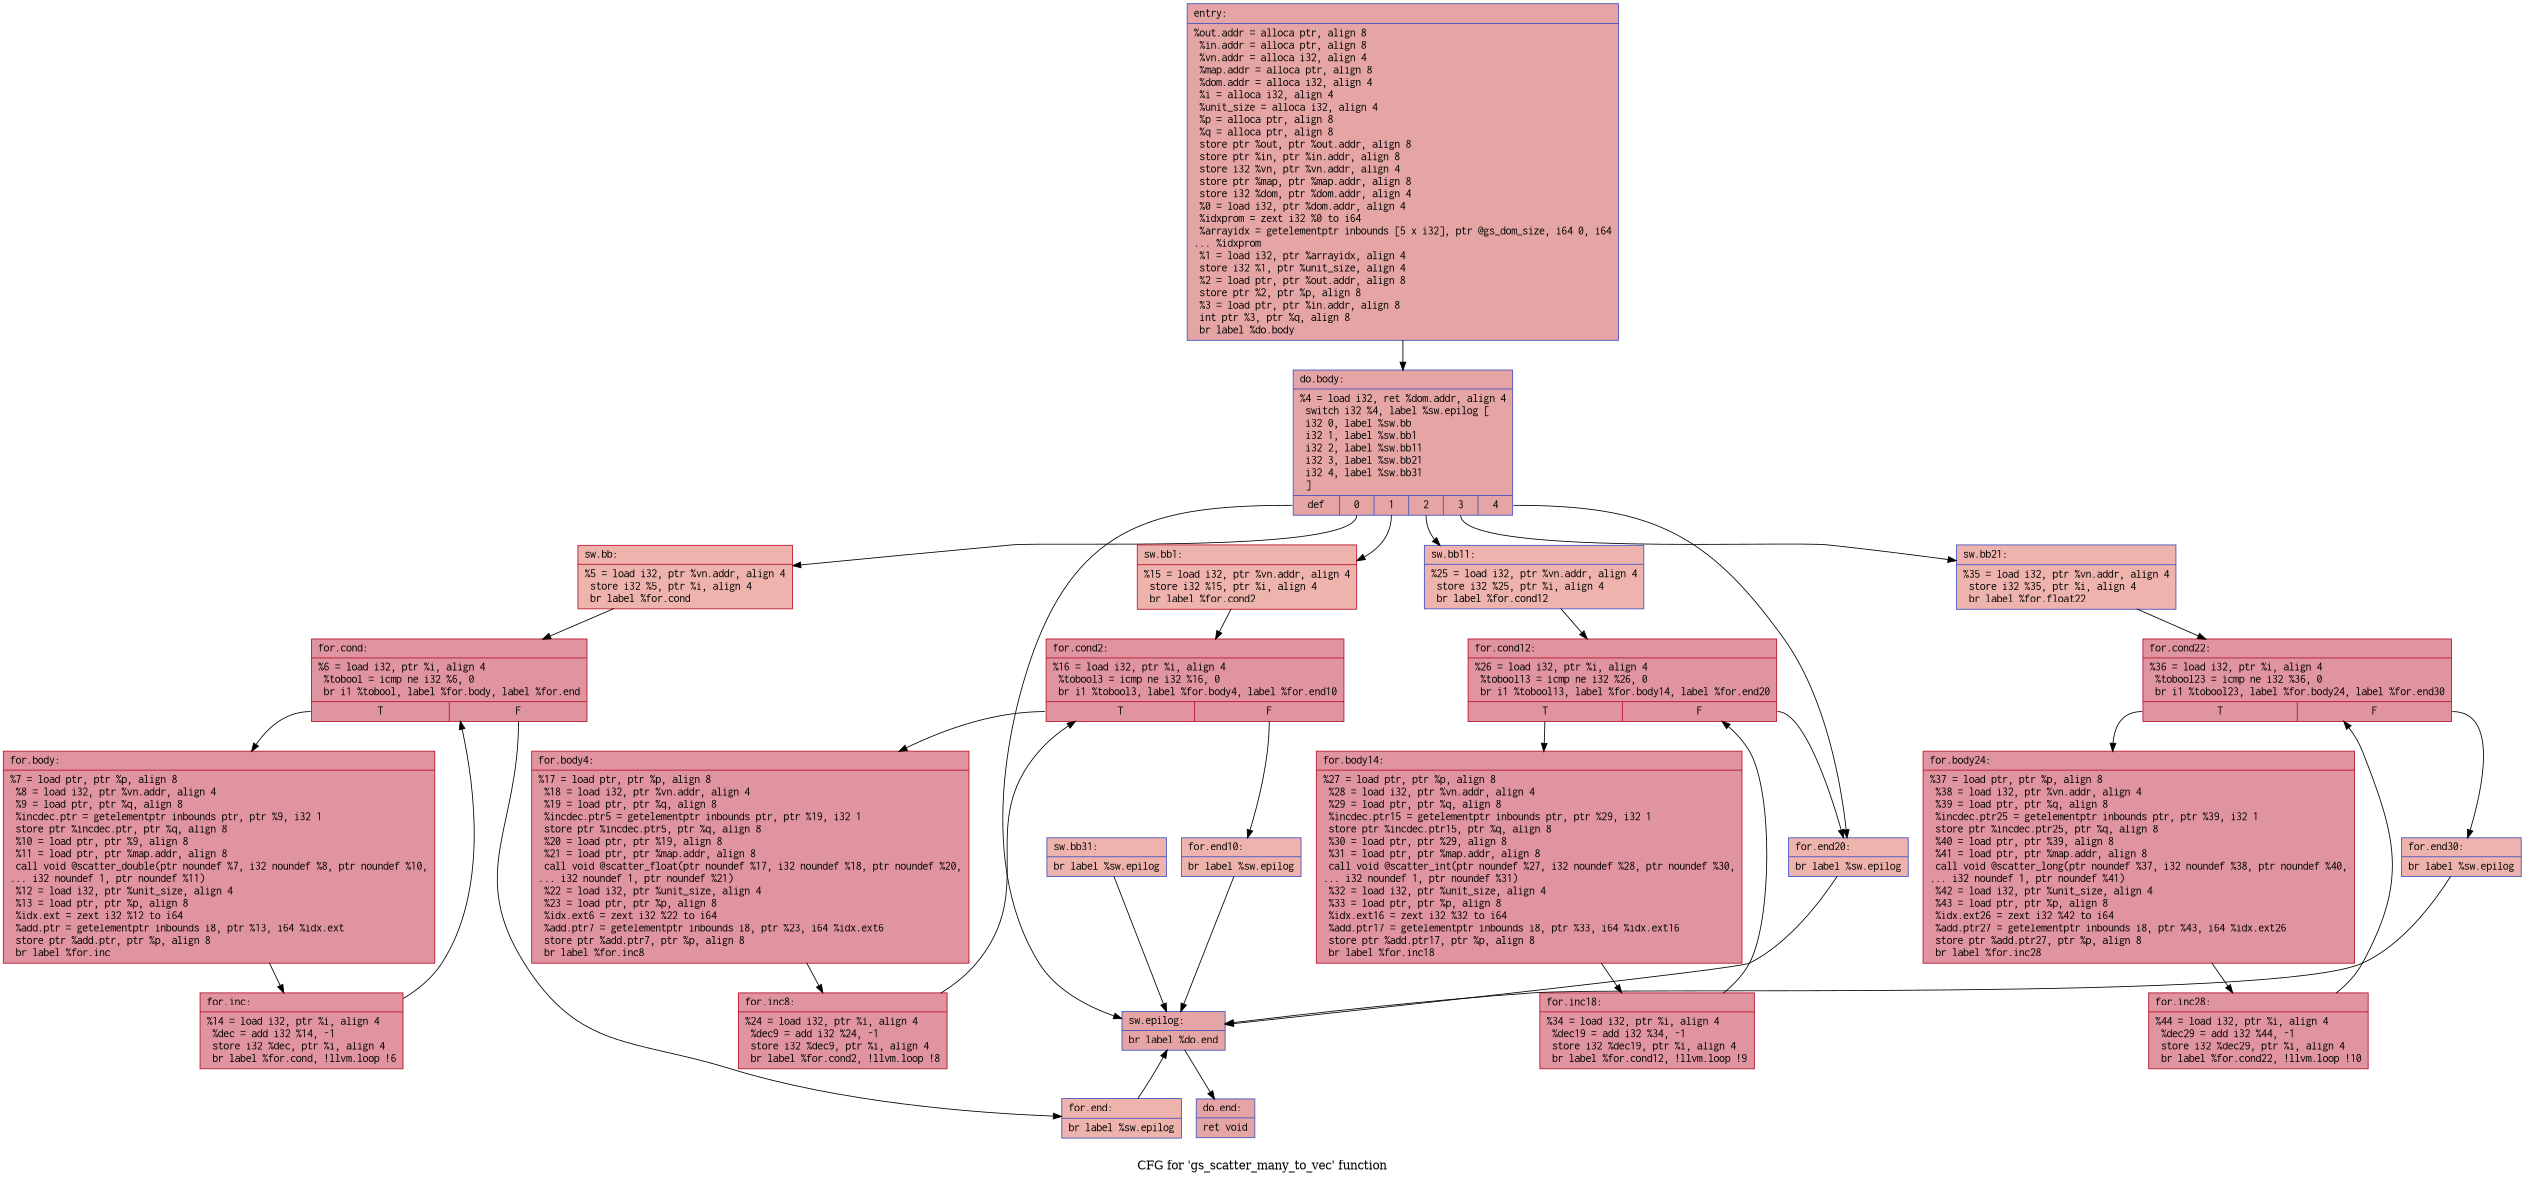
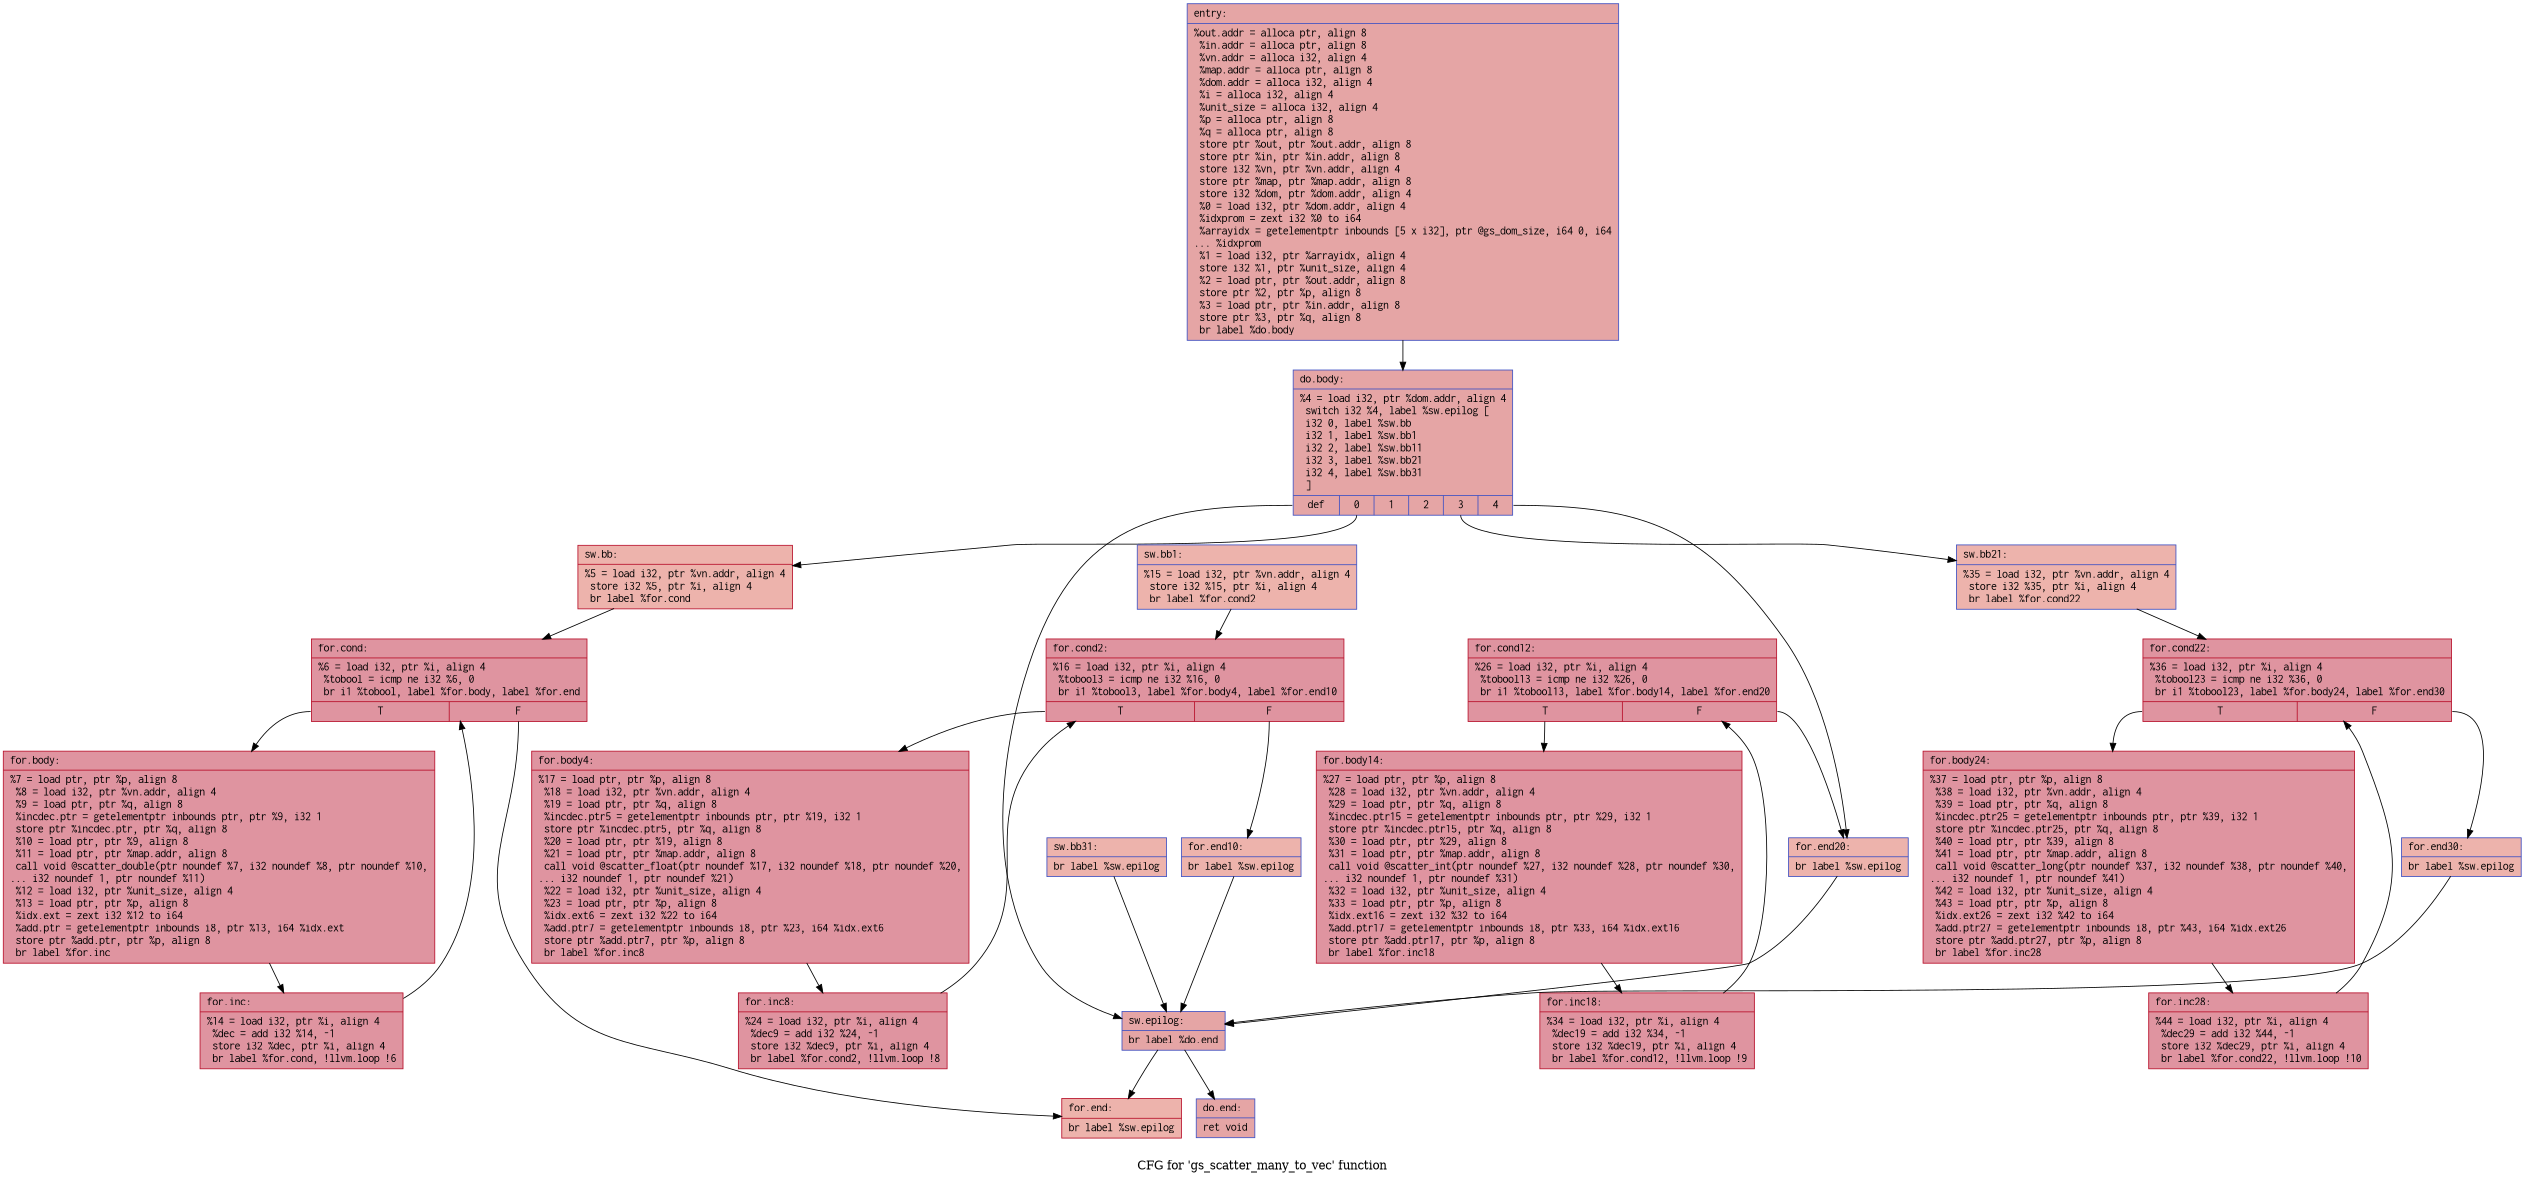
(1272, 318) -> (1278, 318)
(1403, 398) -> (1403, 398)
(1384, 540) -> none
(1247, 577) -> (1247, 577)
(1534, 577) -> none
(2025, 599) -> (2022, 599)
(1151, 1078) -> (1145, 1070)
(1122, 1118) -> (1122, 1118)
